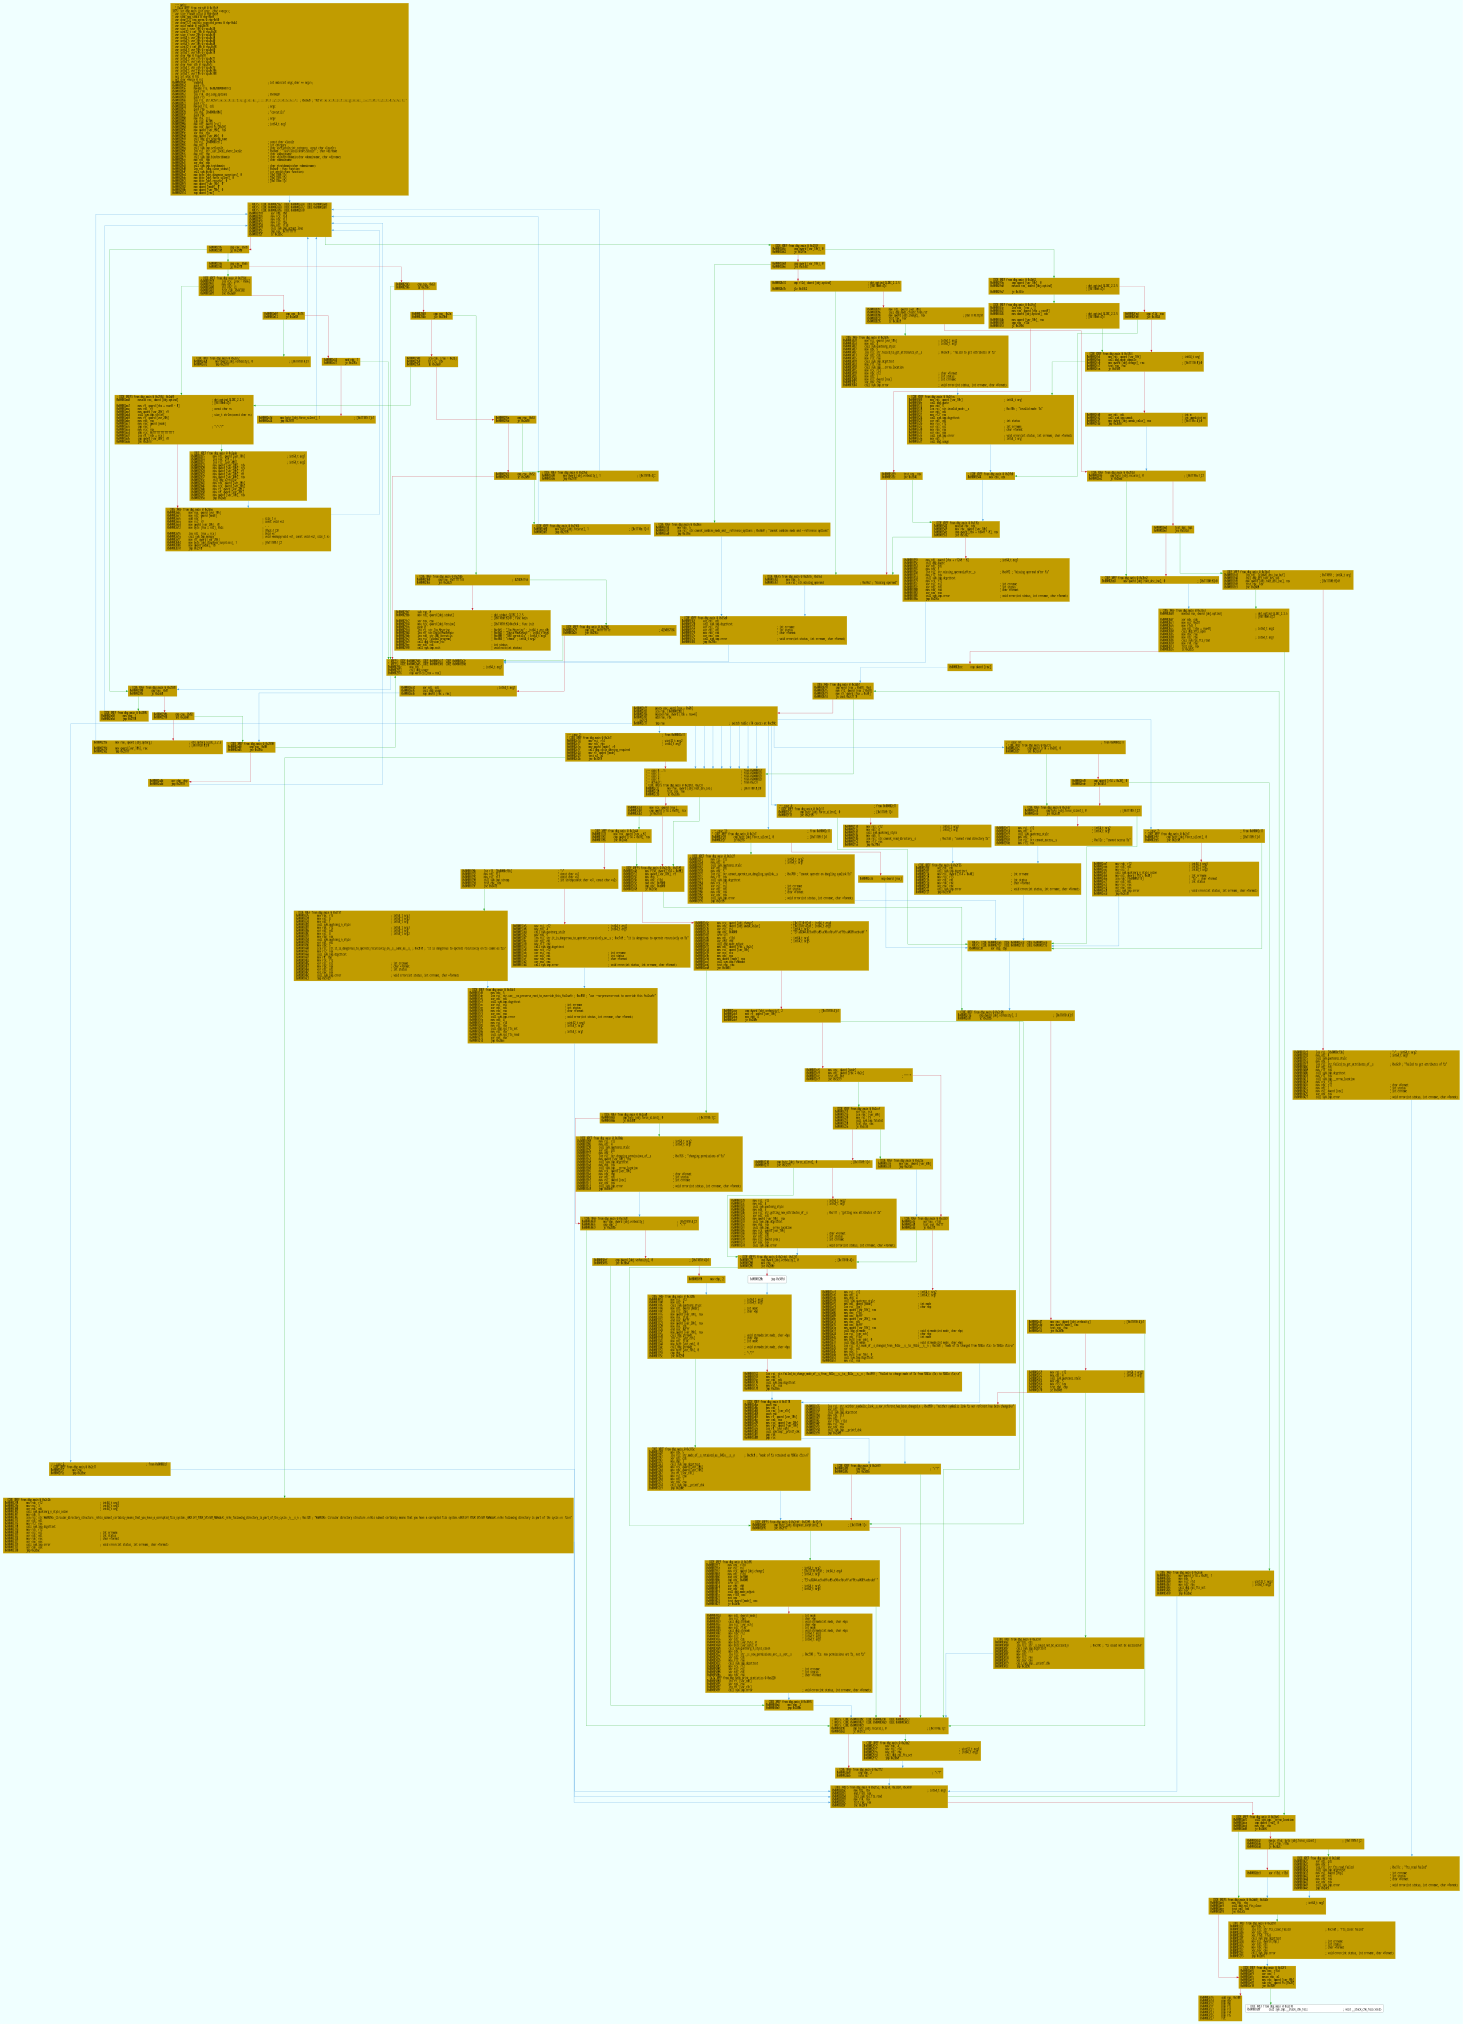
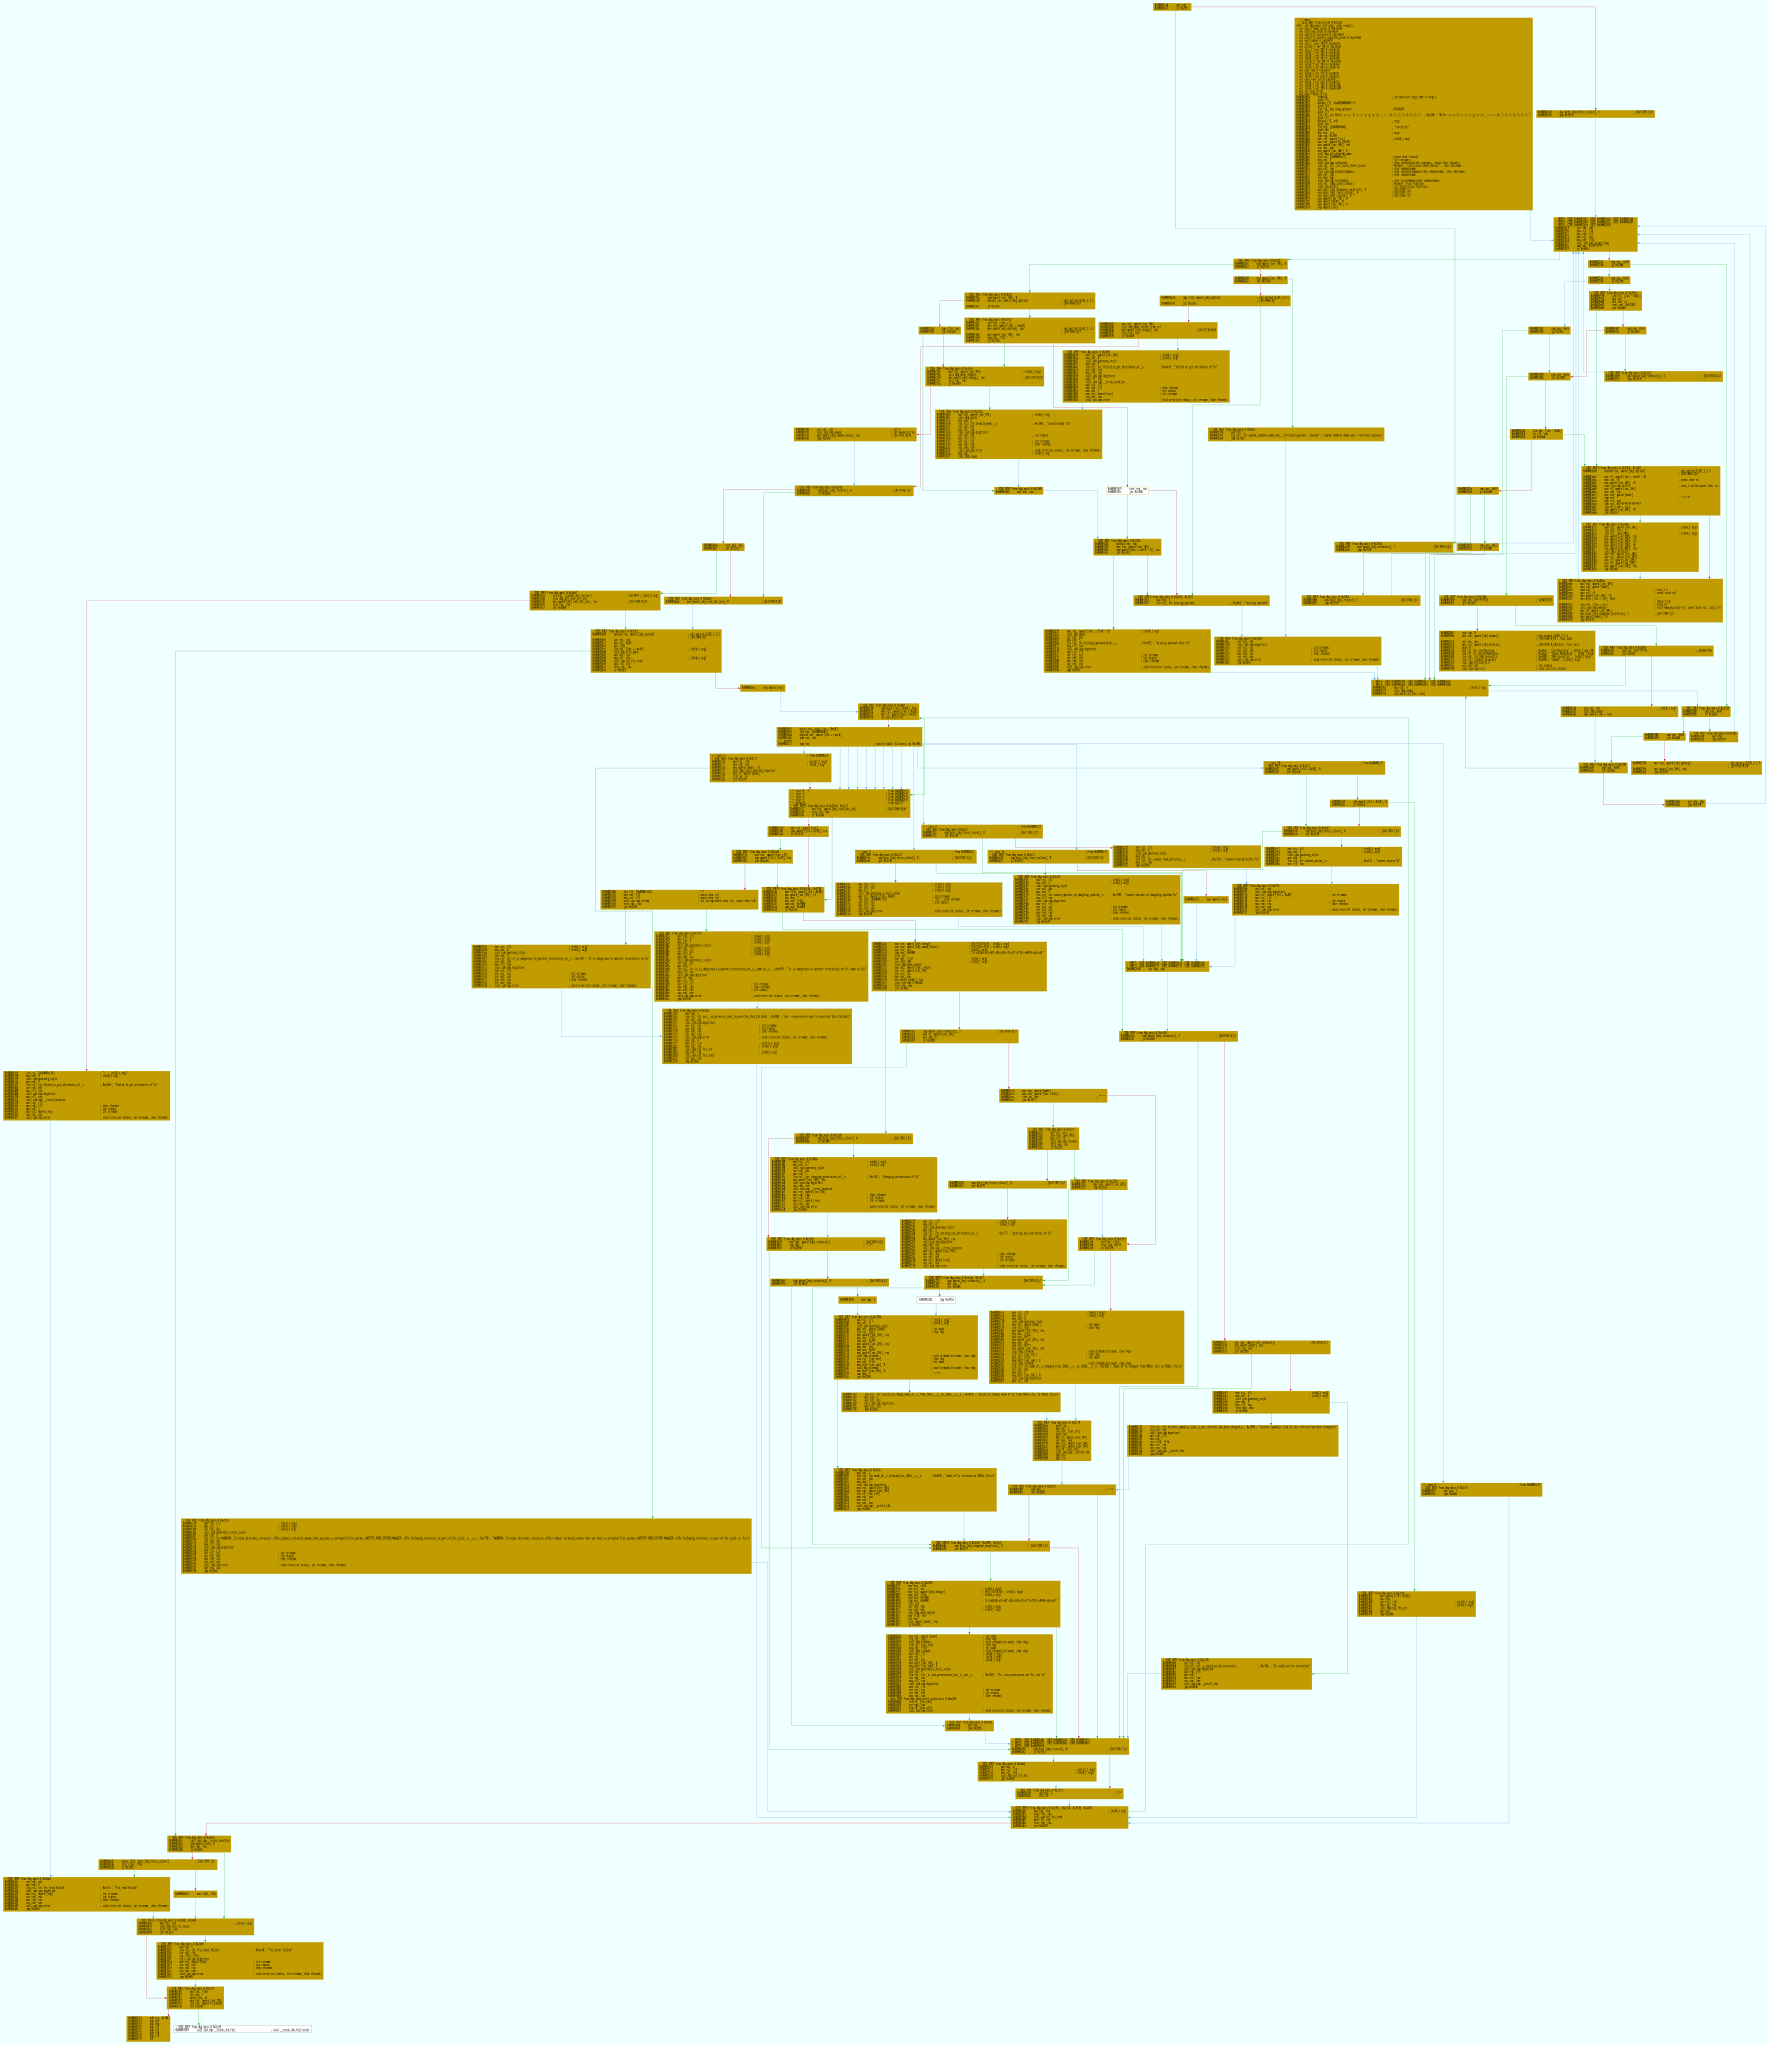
(332, 267) -> (1565, 292)
(424, 300) -> (1549, 353)
(328, 324) -> (1586, 352)
(508, 447) -> (1485, 518)
(901, 476) -> (1127, 491)
